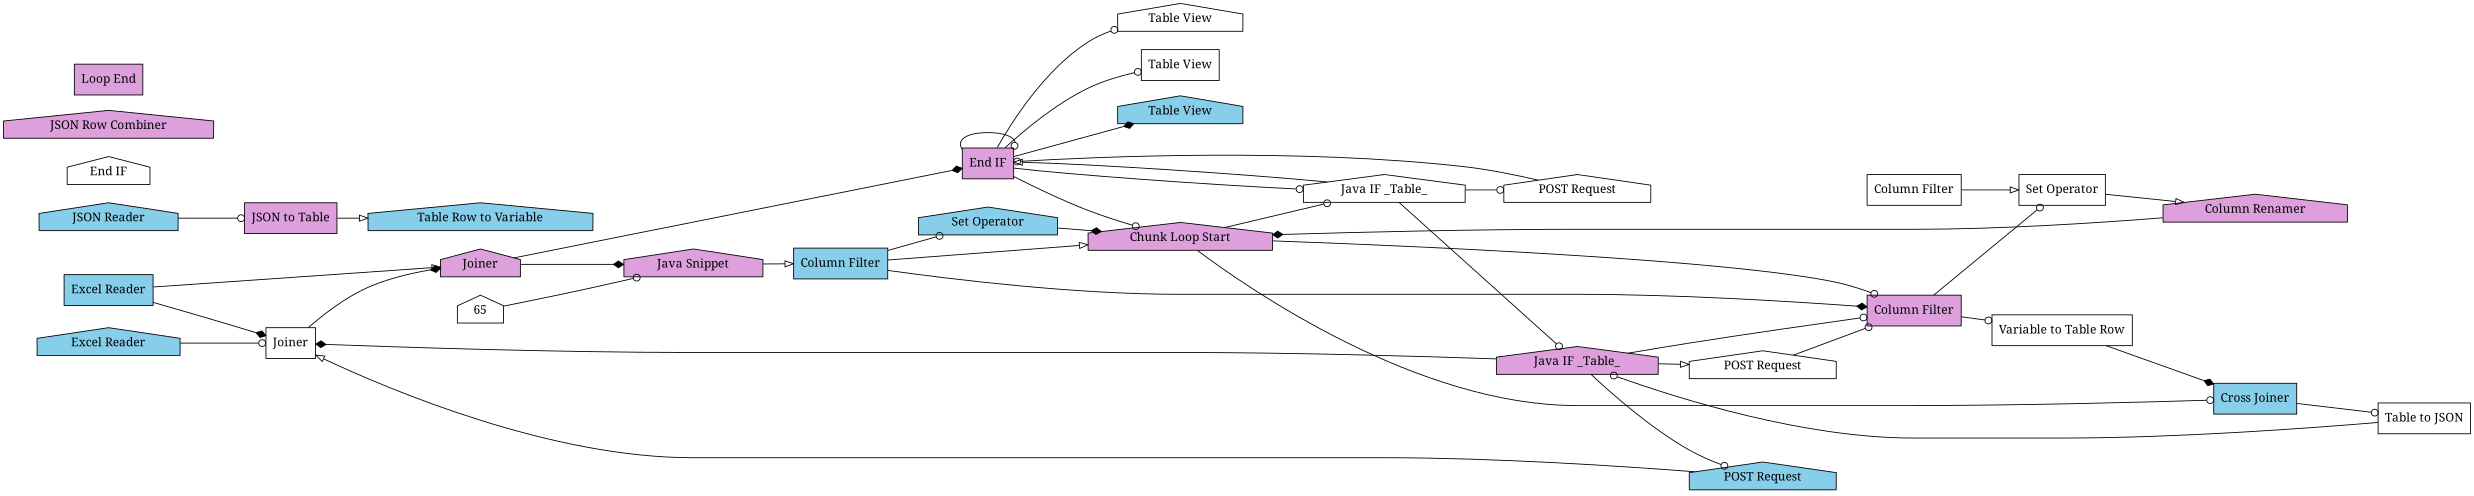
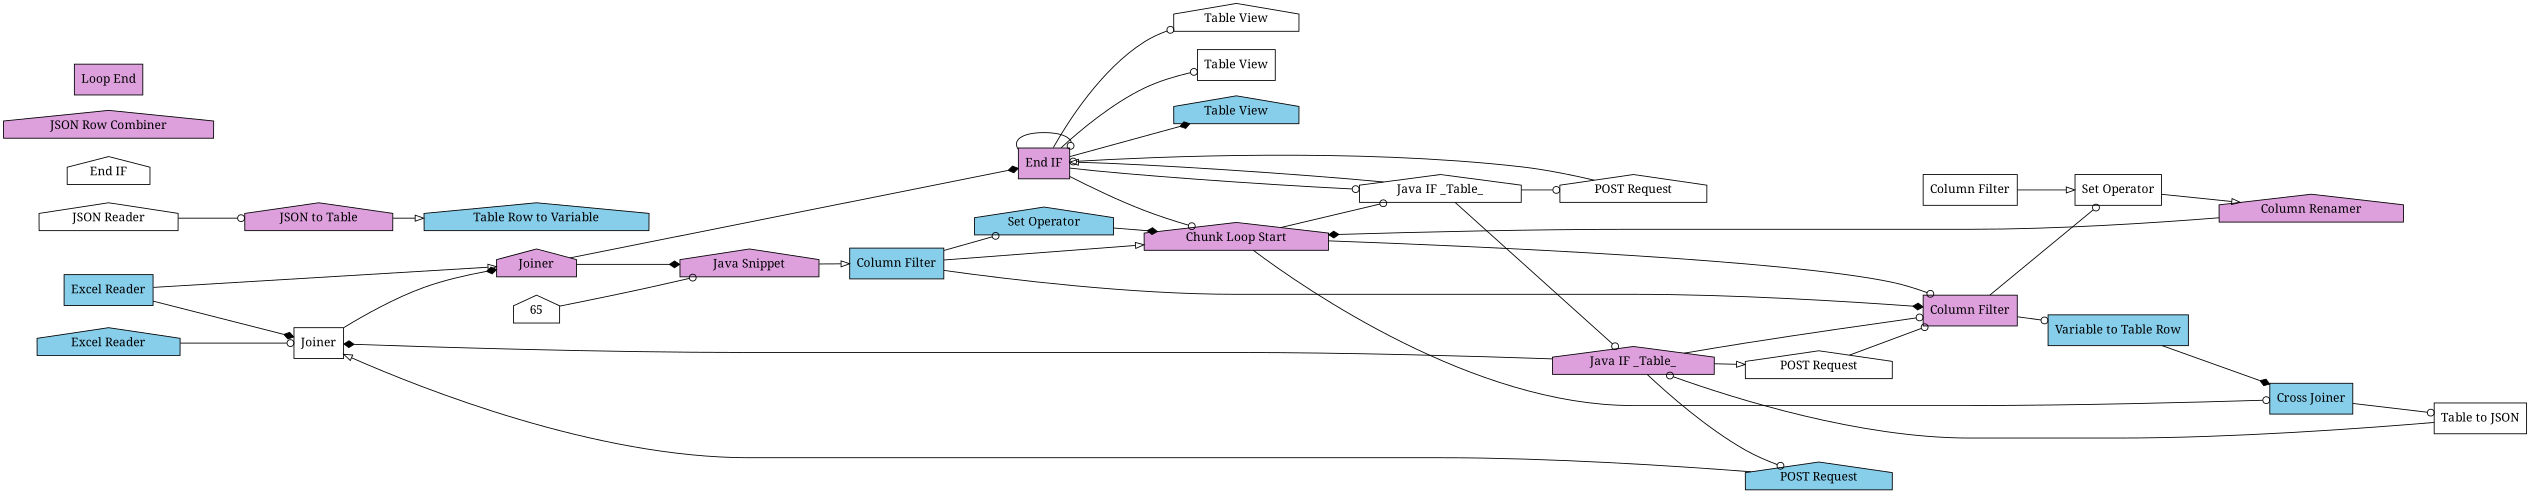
(109, 218) -> (109, 218)
(291, 218) -> (319, 218)
(2062, 330) -> (2118, 330)
